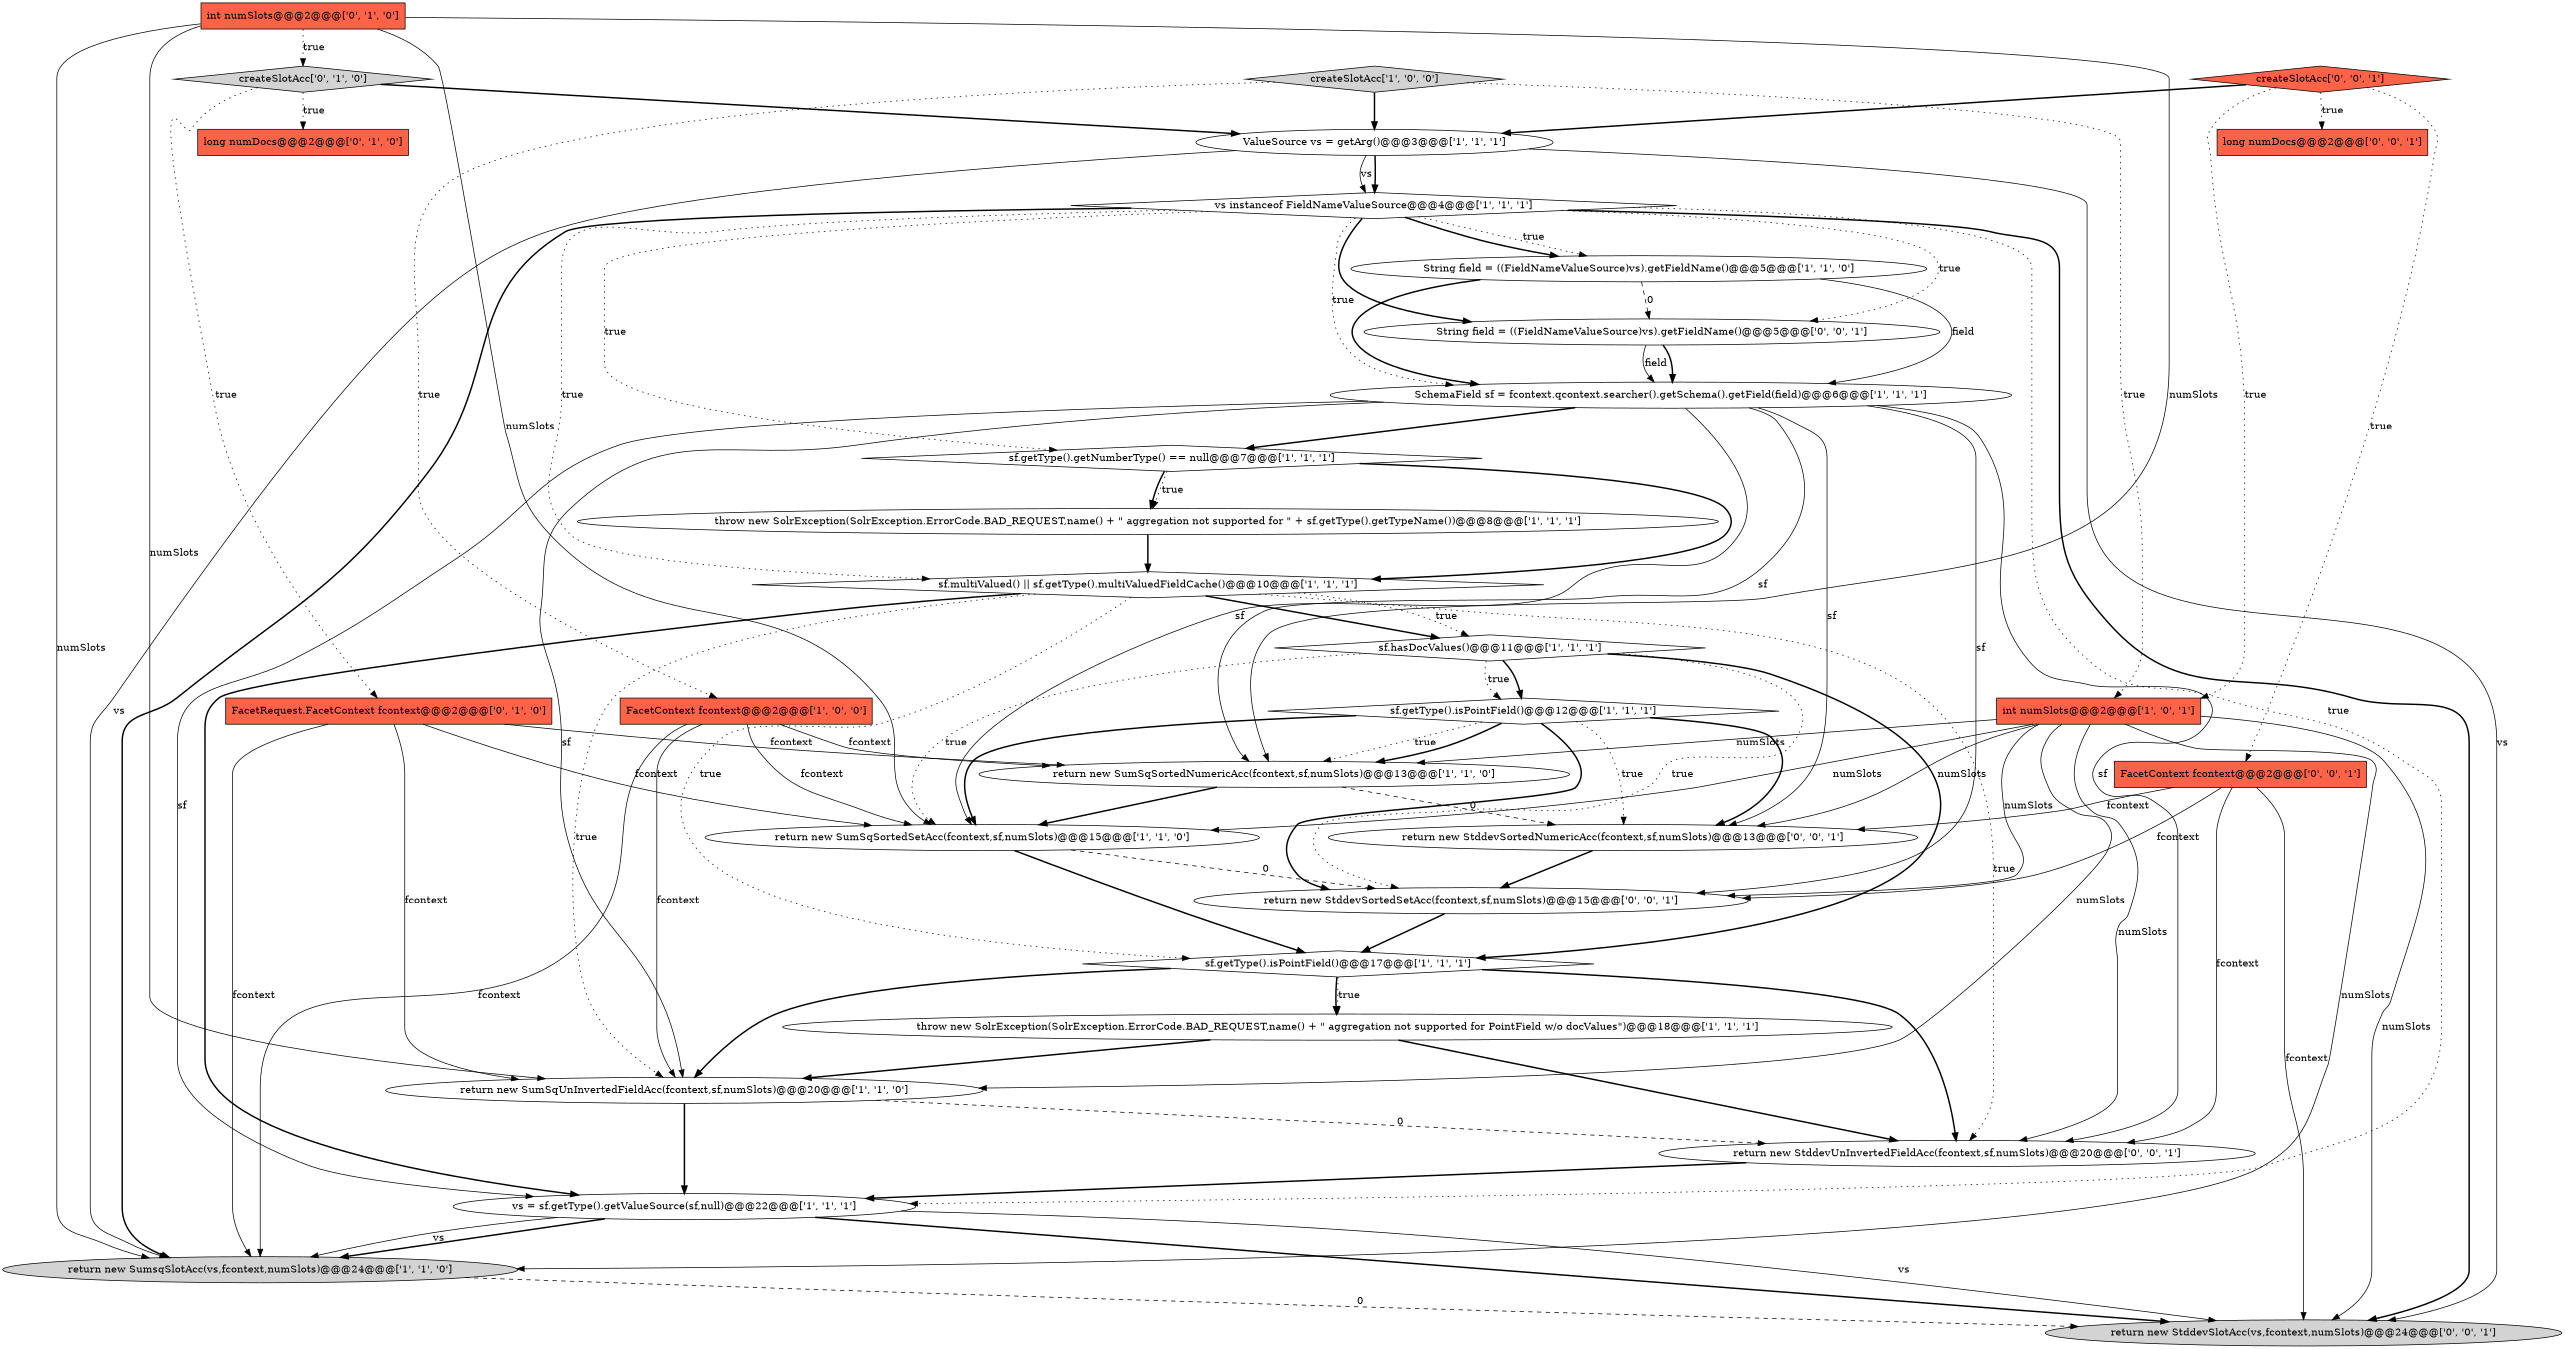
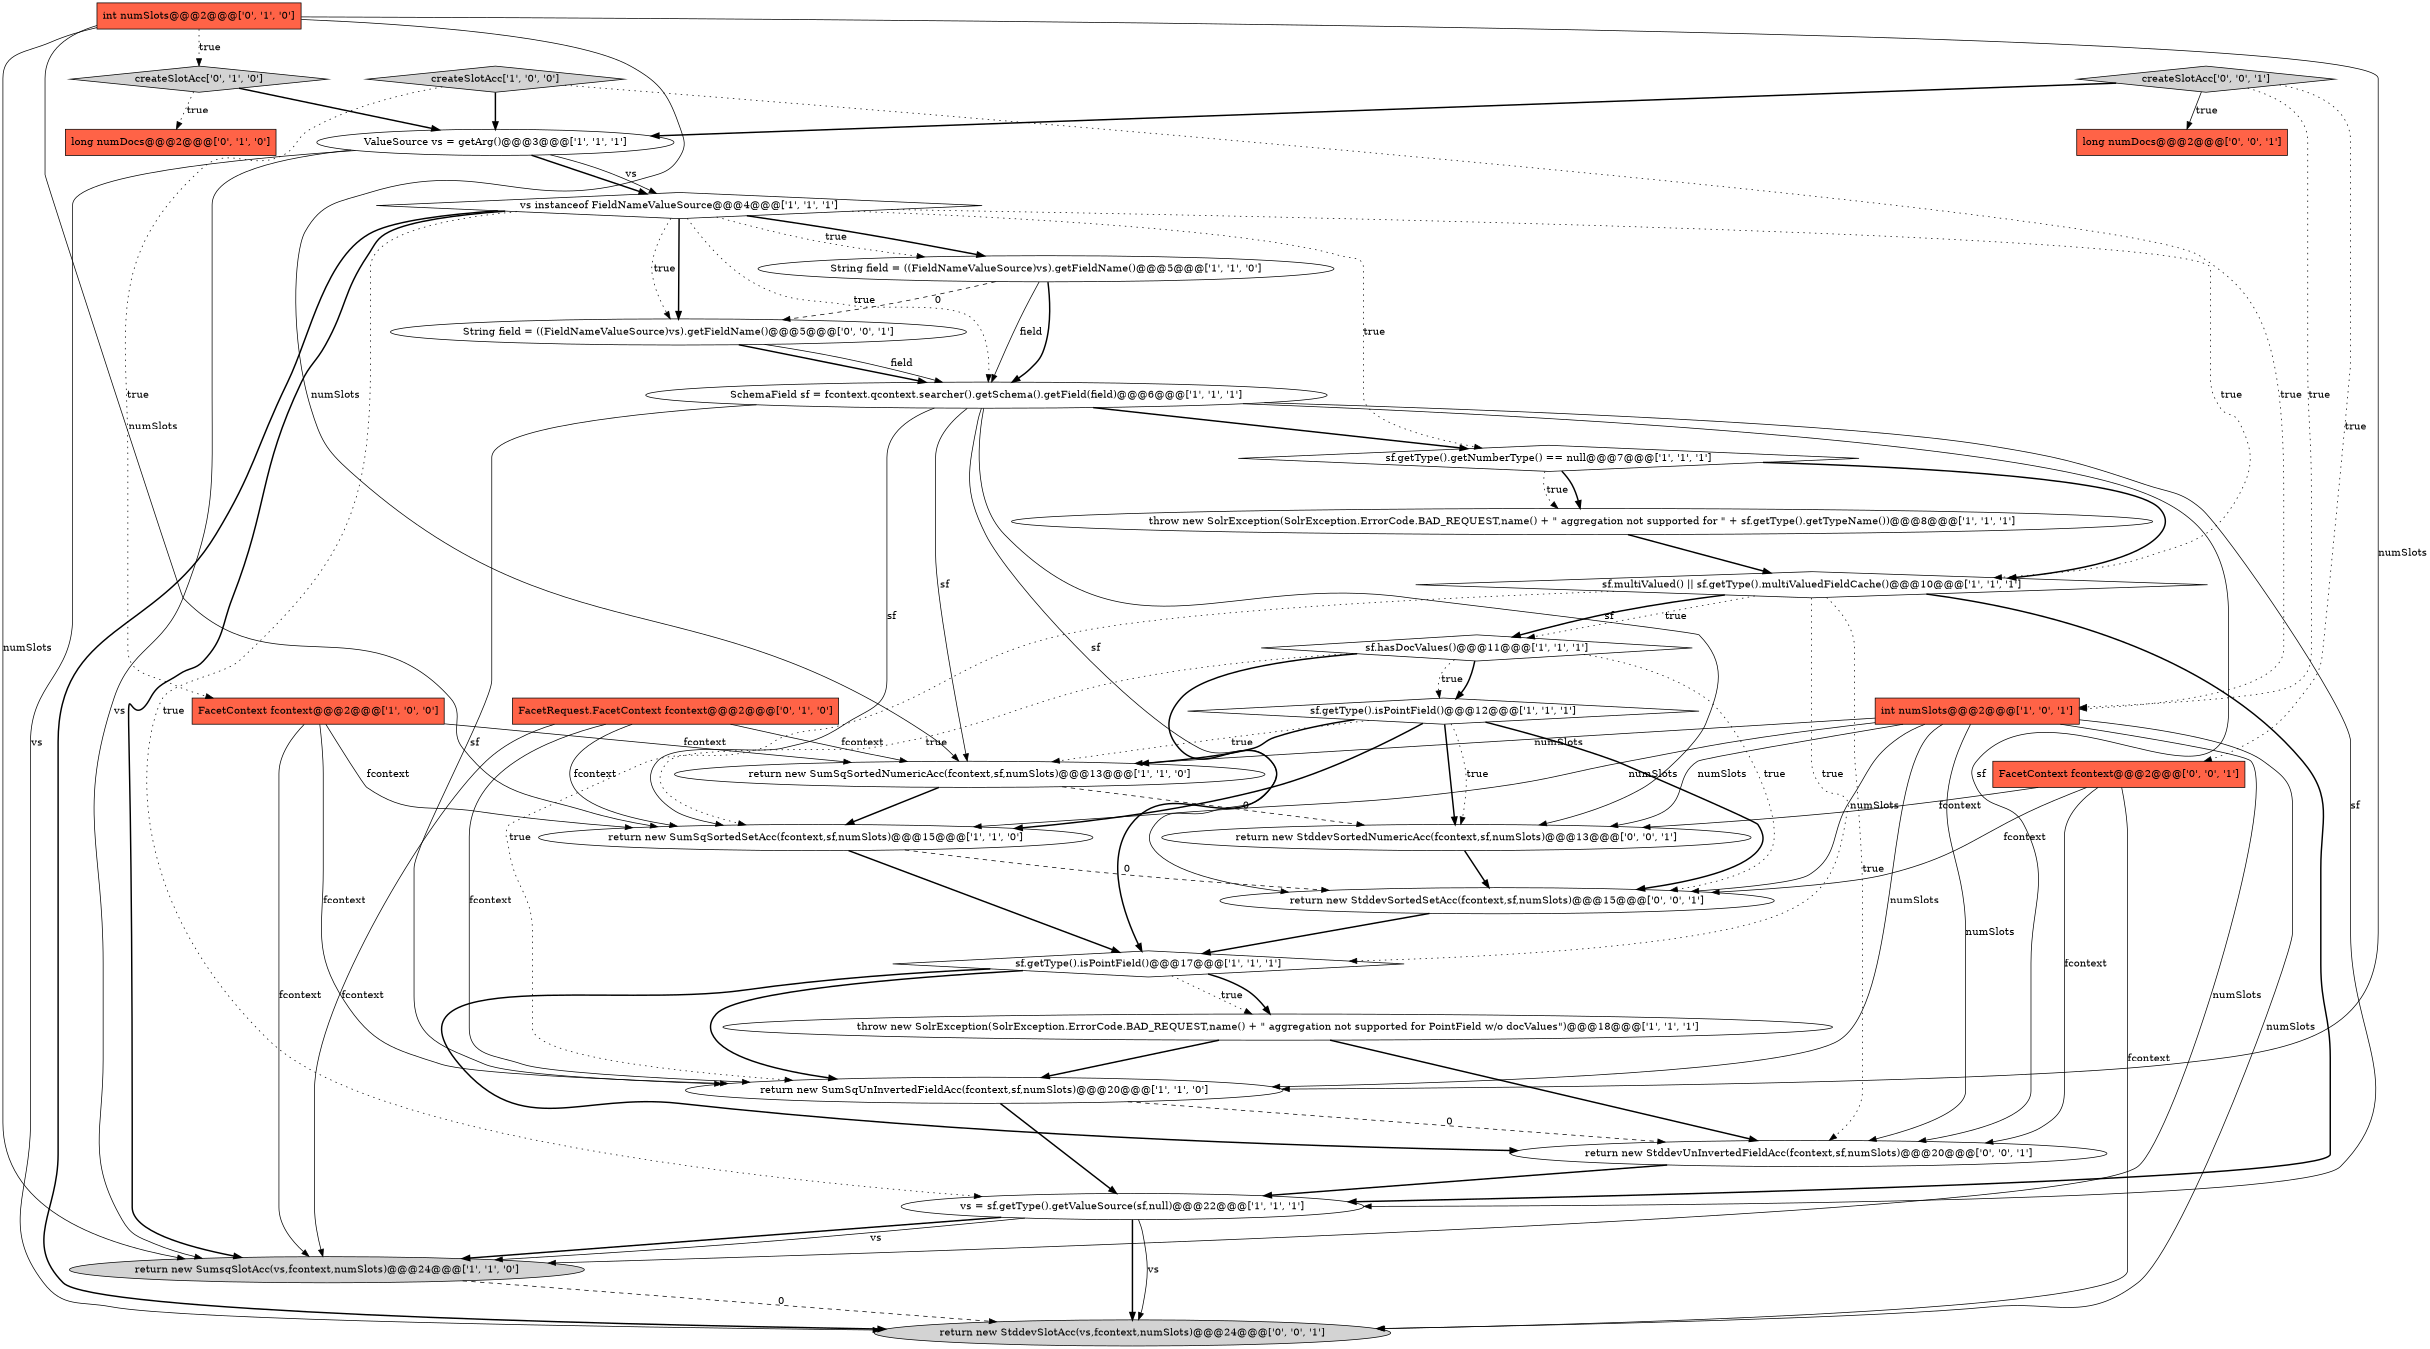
(2320, 79) -> (2206, 79)
(2321, 107) -> (2196, 107)
(209, 375) -> none
